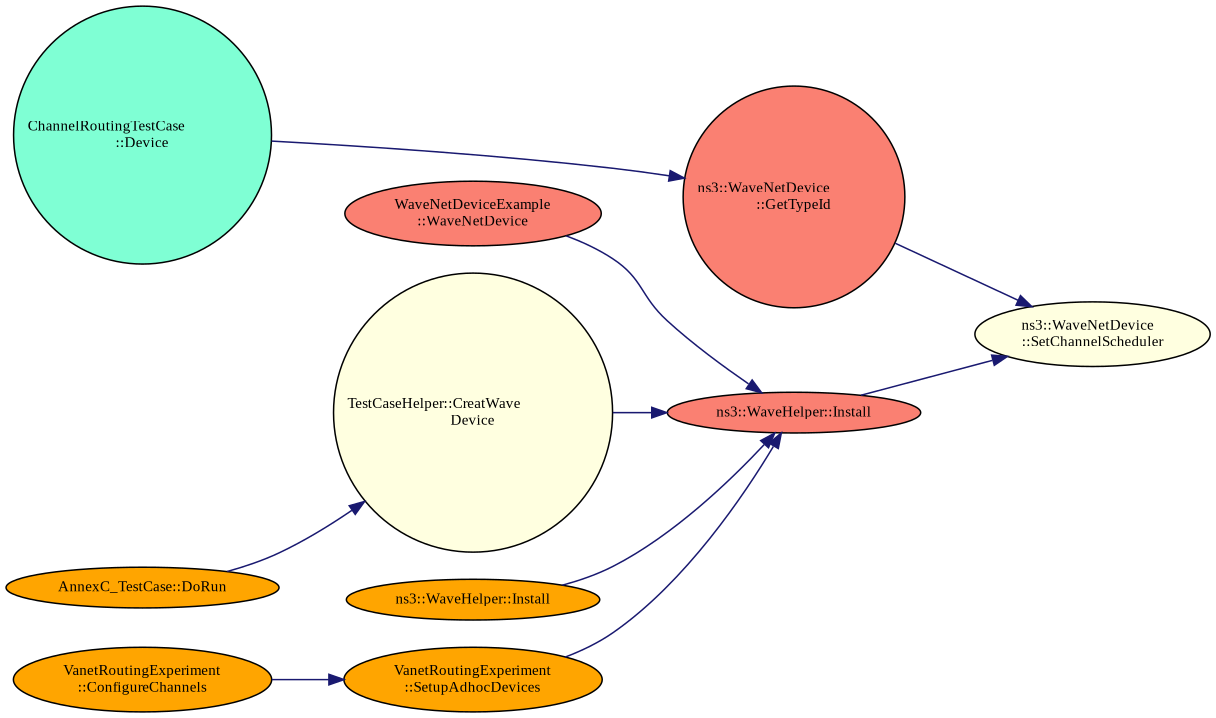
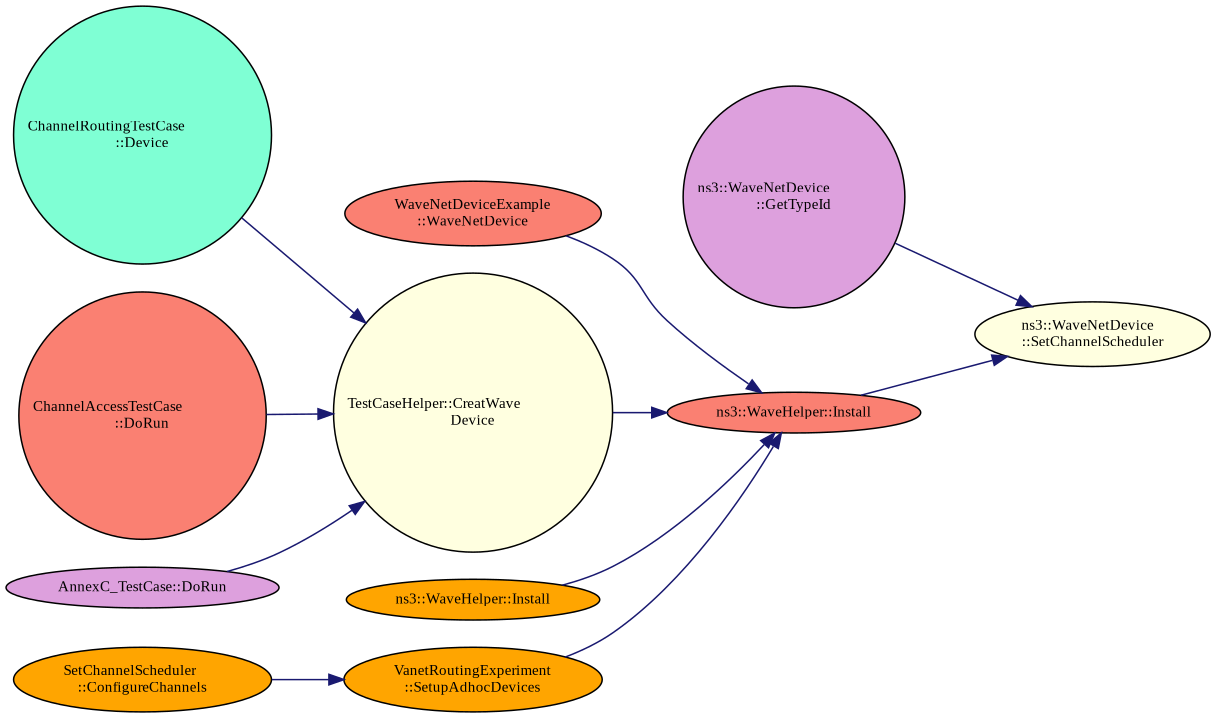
(471, 155) -> (298, 265)
(794, 197) -> (794, 197)
none -> (143, 416)
(143, 588) -> (143, 588)
(143, 680) -> (143, 680)
